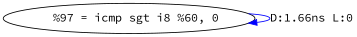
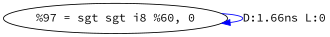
(129, 18) -> (115, 18)
